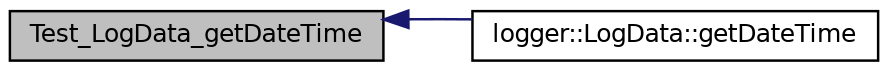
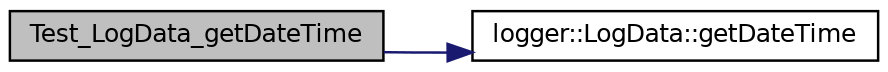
(440, 19) -> (416, 53)
